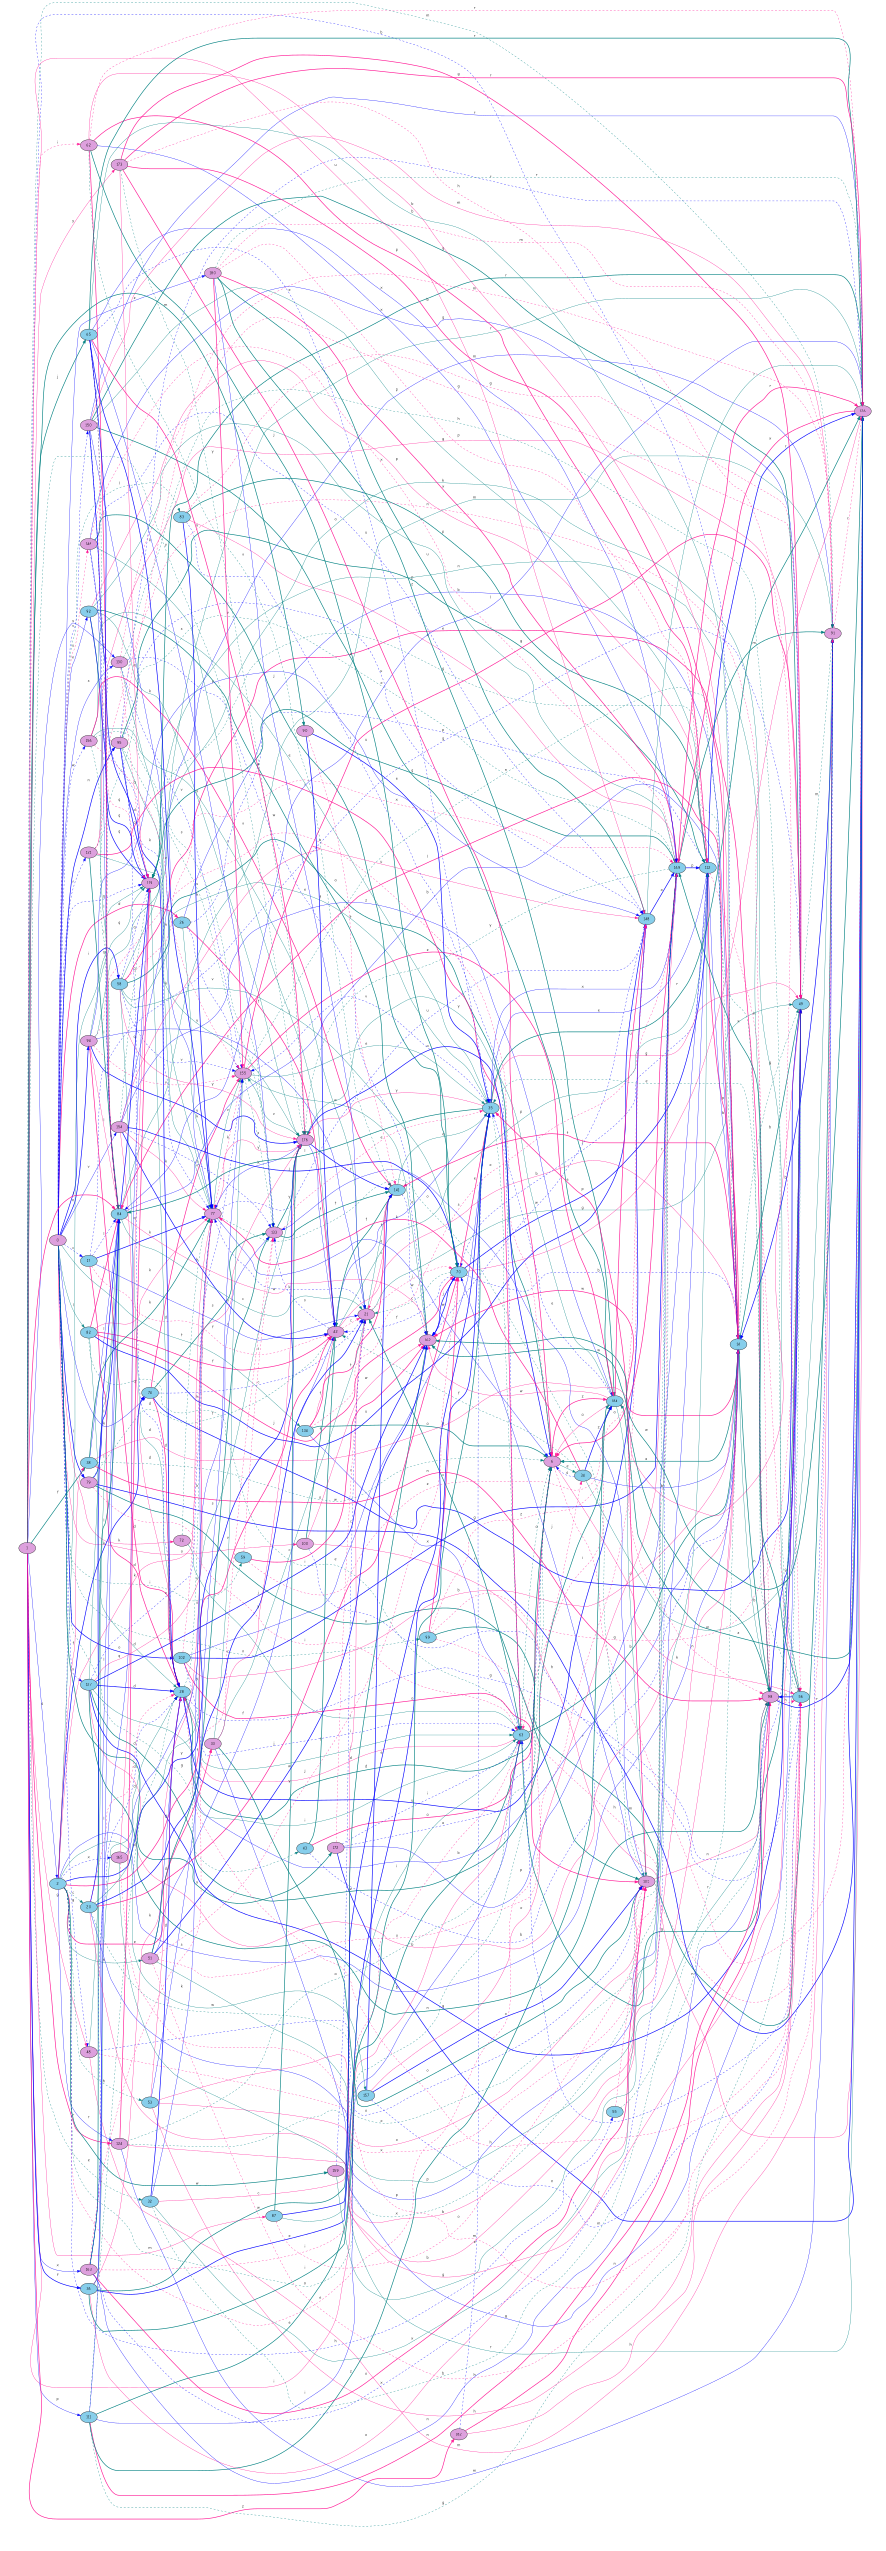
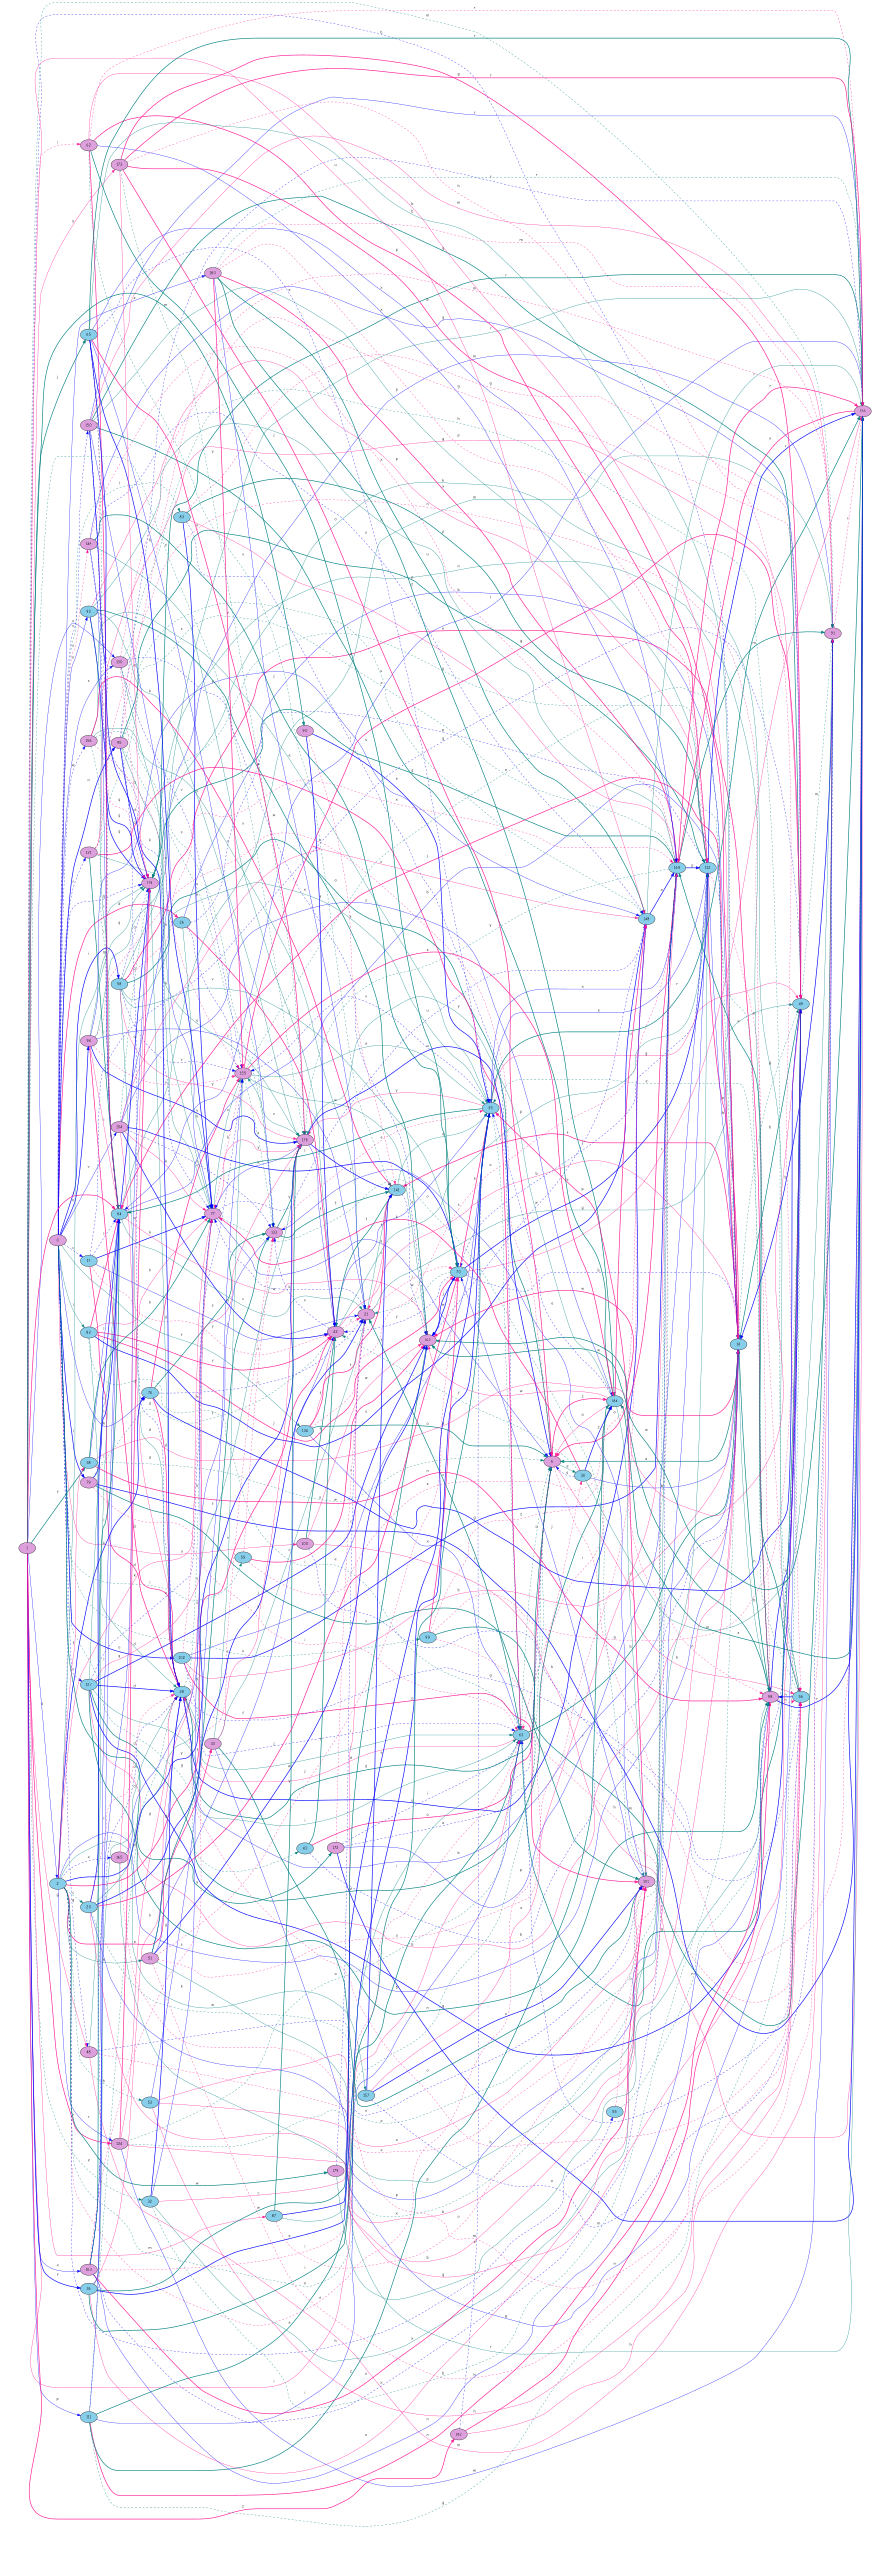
(379, 671) -> (379, 671)
(182, 1541) -> none
(755, 1837) -> none
(166, 1899) -> (141, 1917)
(336, 2171) -> (336, 2171)
